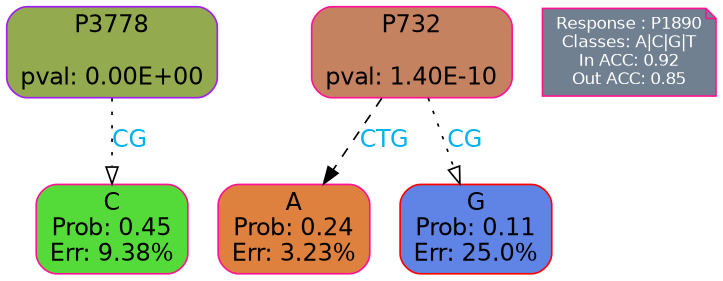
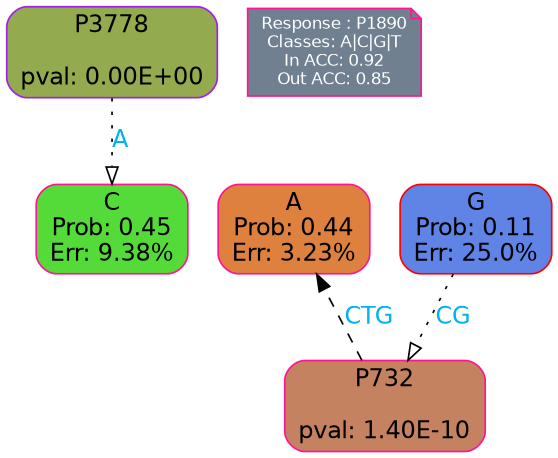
(441, 133) -> (435, 309)
(130, 141) -> (120, 141)
(294, 229) -> (294, 229)
